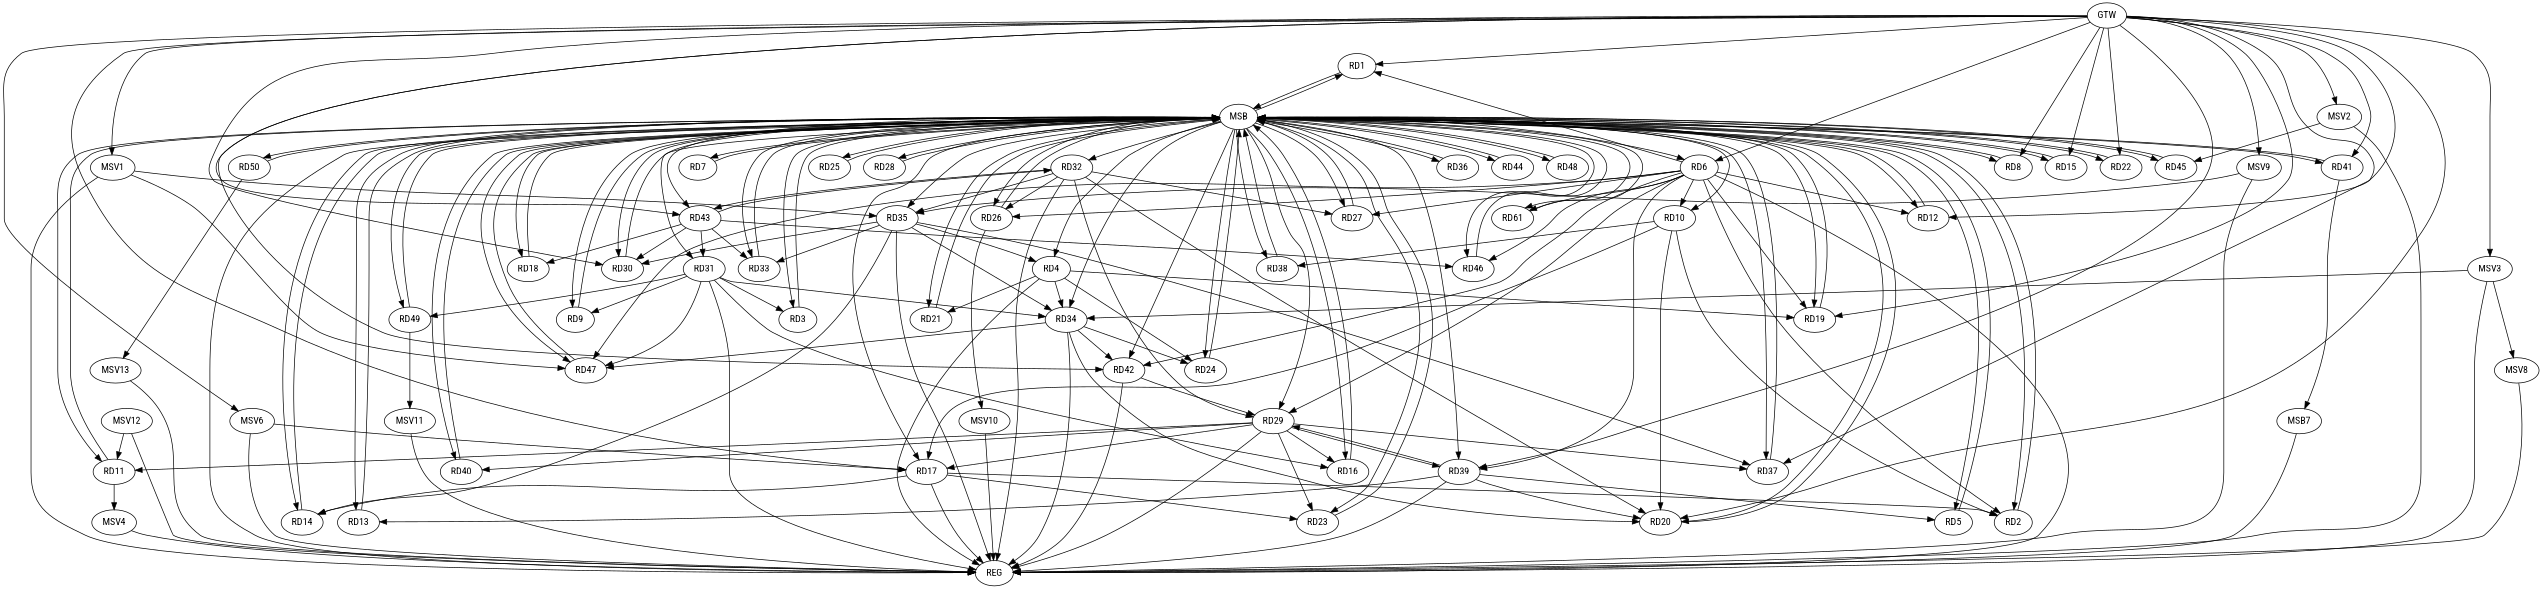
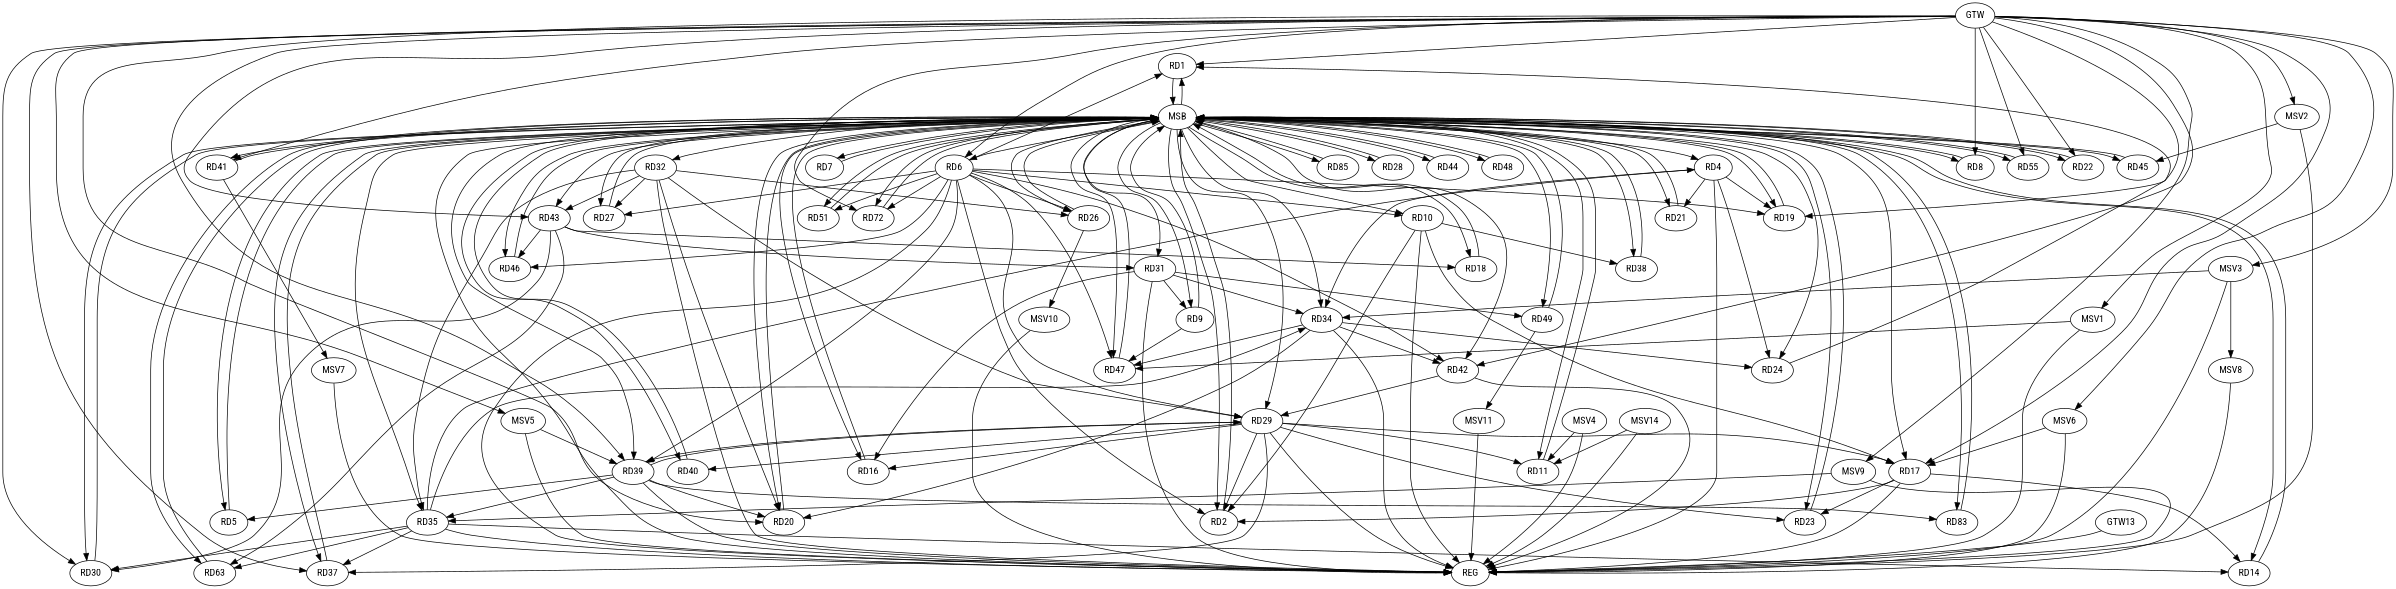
(249, 168) -> none
(830, 168) -> (1338, 168)
(1458, 168) -> none
(2066, 168) -> (2028, 168)
(880, 186) -> none
(538, 197) -> (534, 496)
(1513, 218) -> (818, 218)
(1928, 218) -> (873, 218)
(1227, 242) -> (1911, 100)
(759, 269) -> (215, 573)
(798, 320) -> none
(669, 336) -> (1158, 343)
(1660, 366) -> (1411, 400)
(116, 370) -> (2121, 522)
(127, 421) -> (1645, 421)
none -> (523, 421)
(2299, 421) -> (334, 370)
none -> (1242, 468)
(114, 494) -> (1564, 444)
(358, 522) -> (1957, 522)
